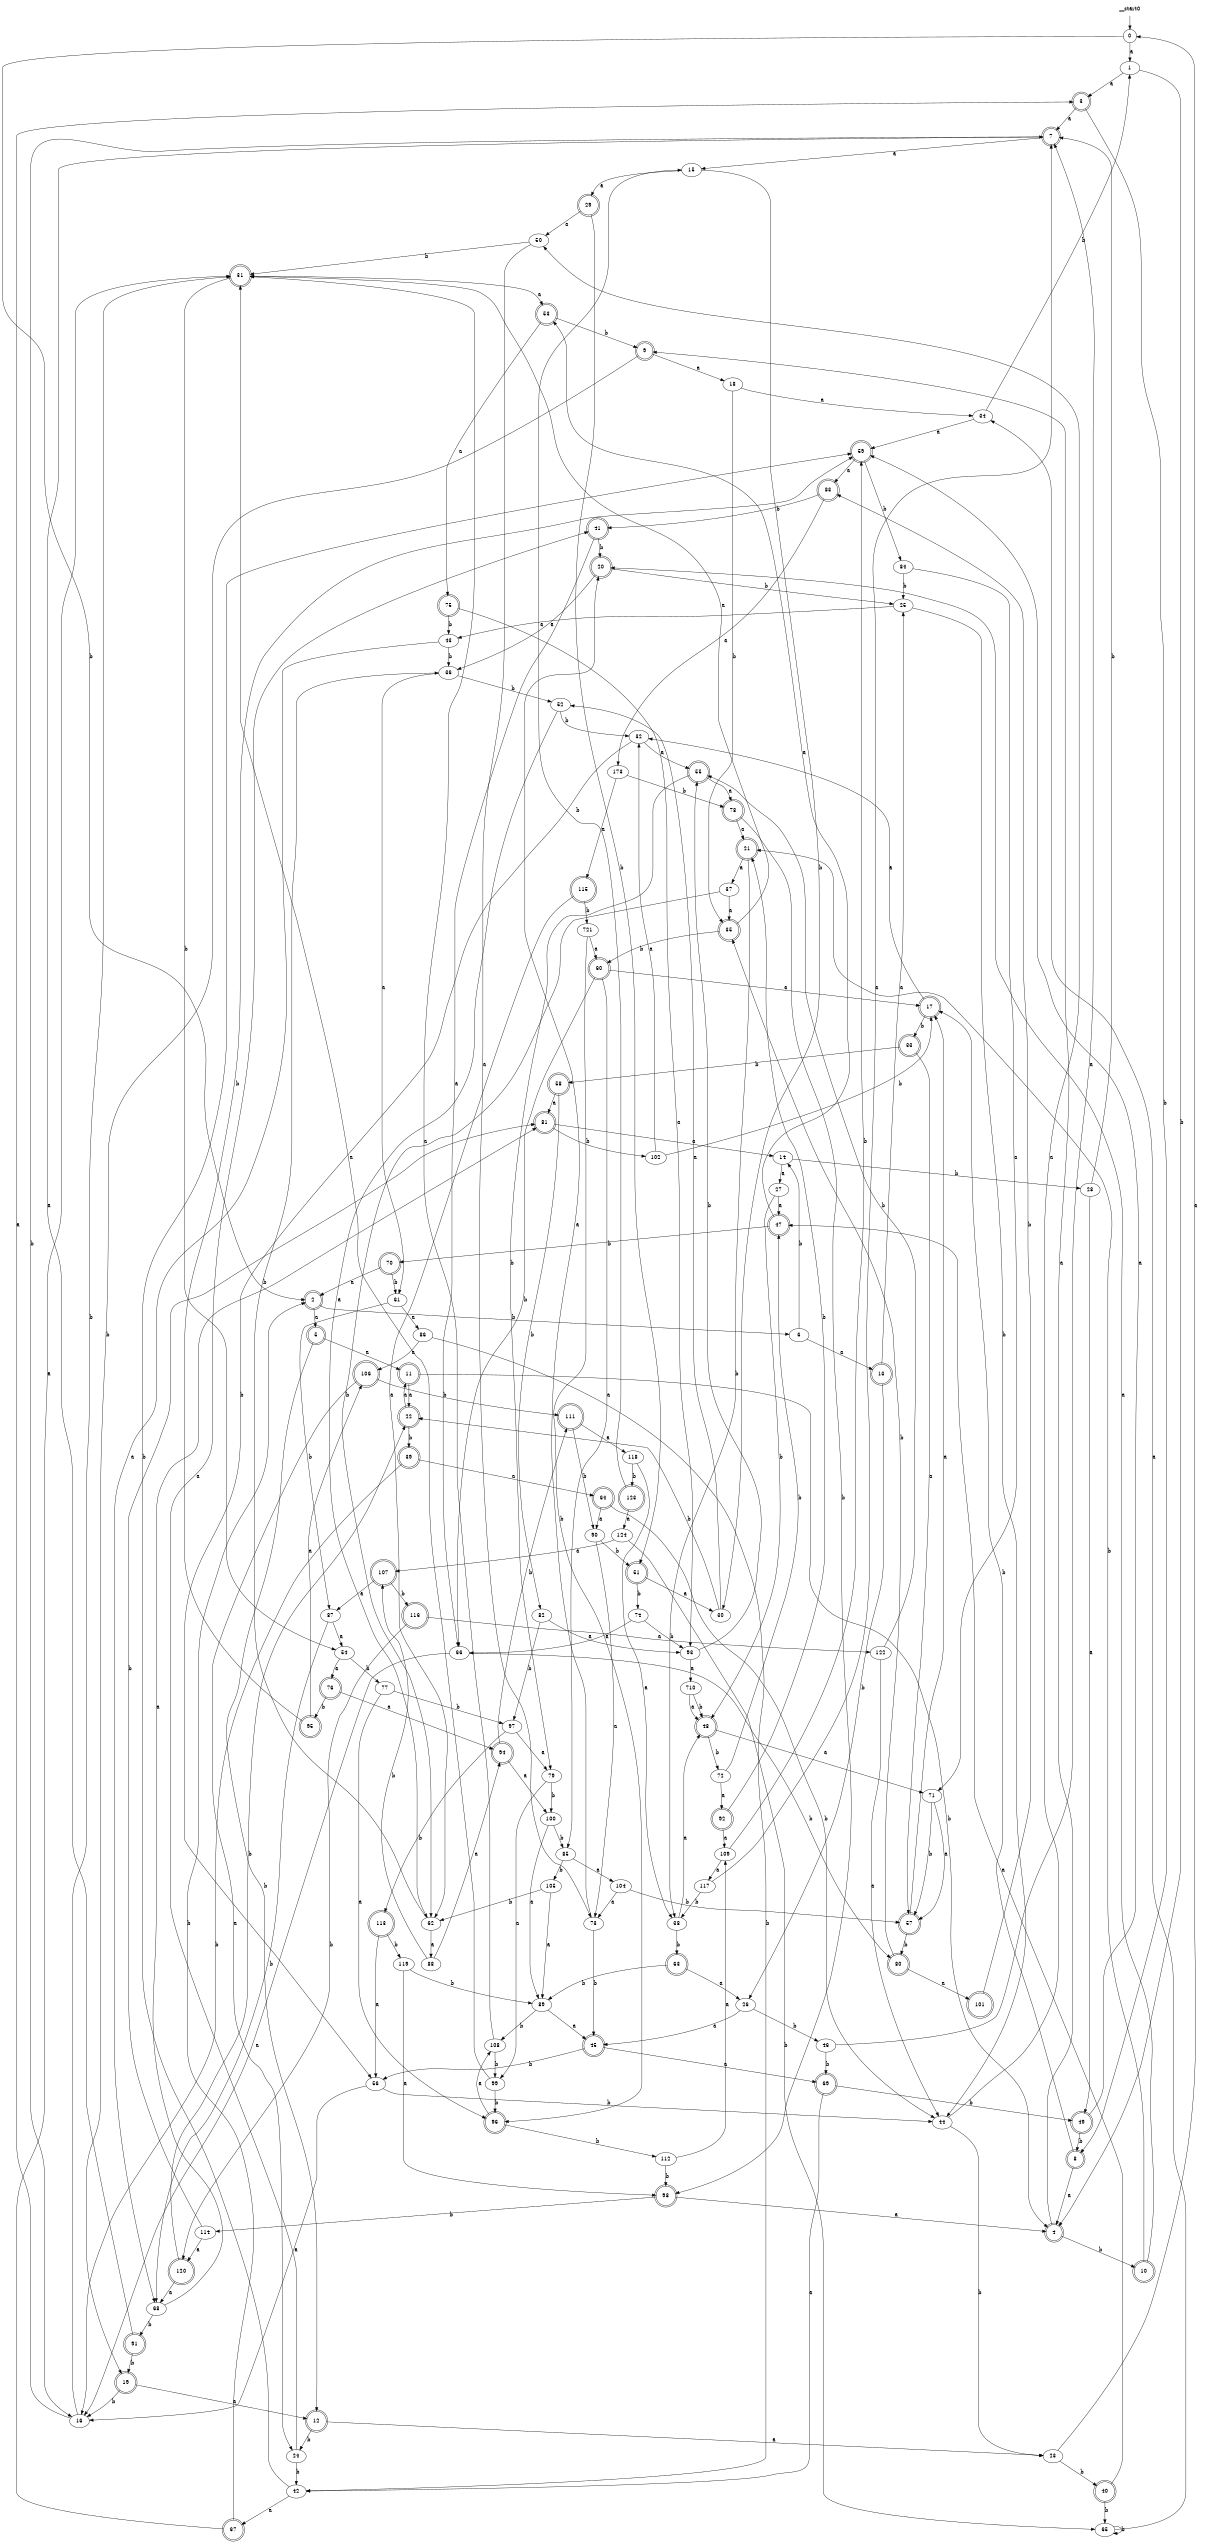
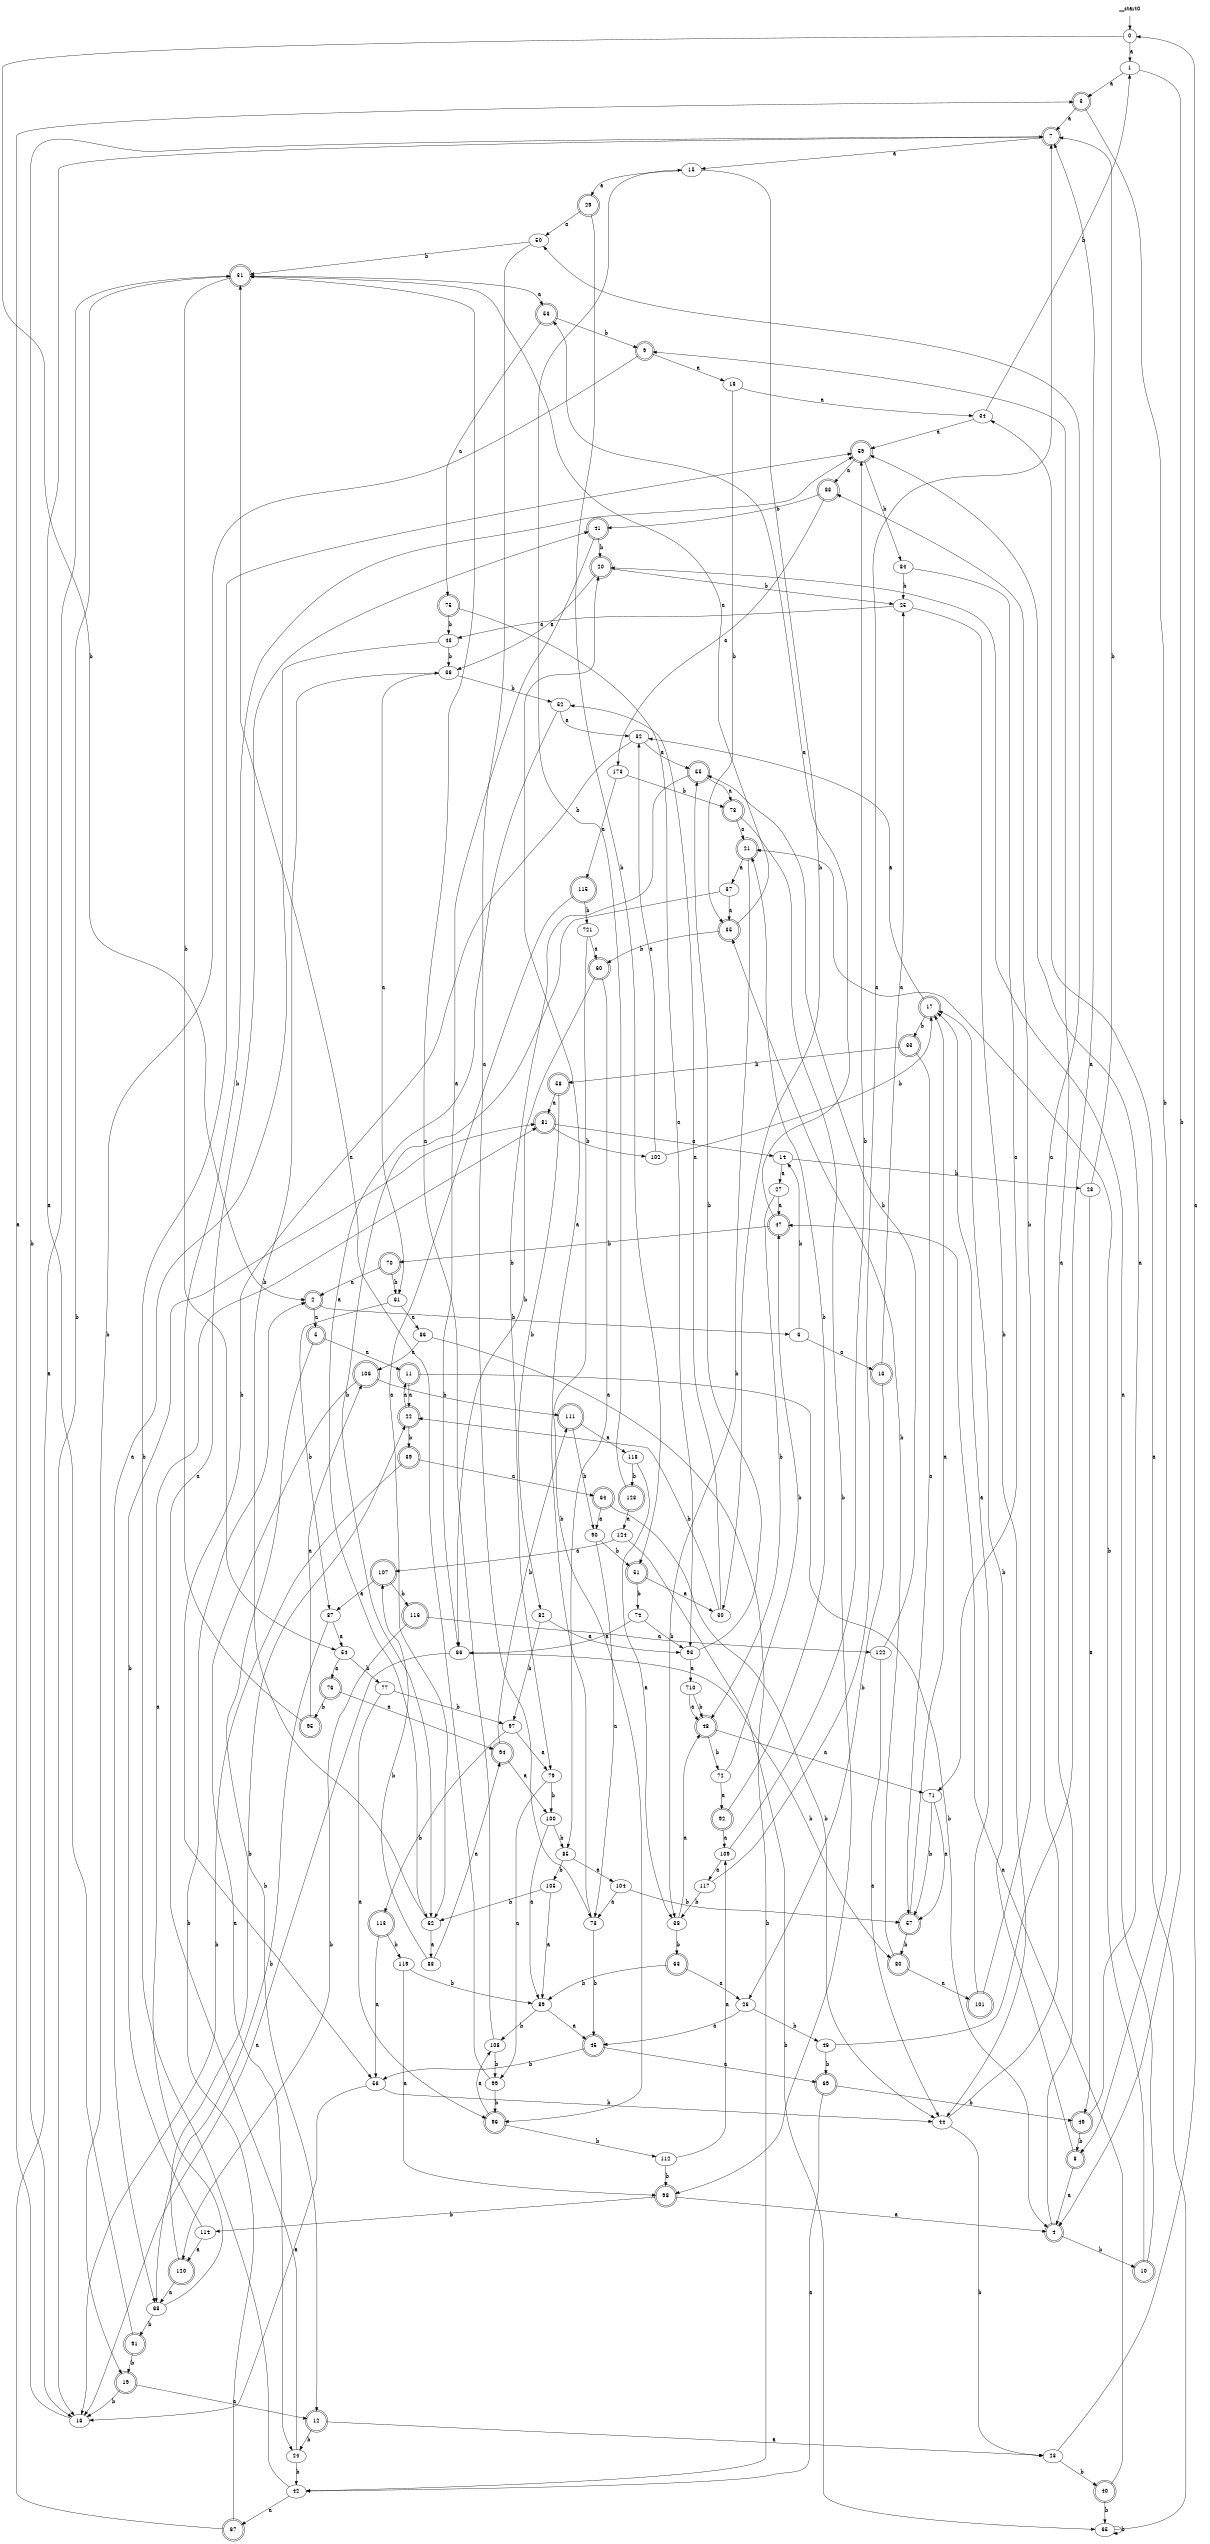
(567, 721) -> (567, 721)
(763, 988) -> (980, 1502)
(89, 1298) -> (75, 1289)
